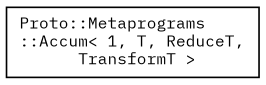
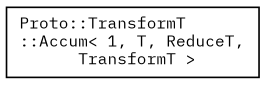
(133, 42) -> (133, 42)
